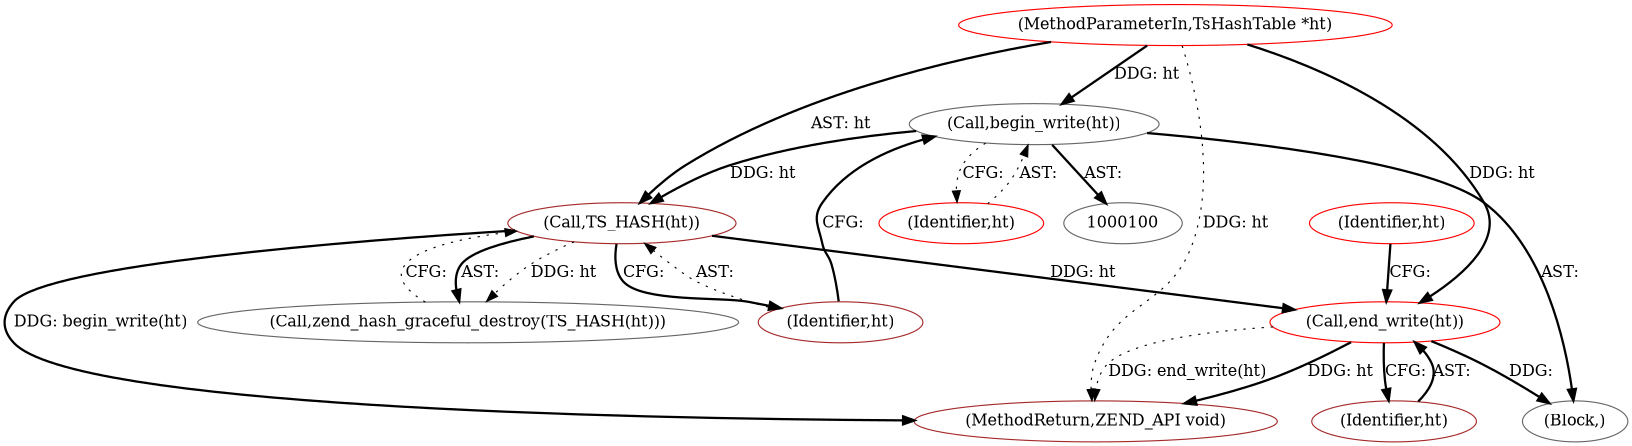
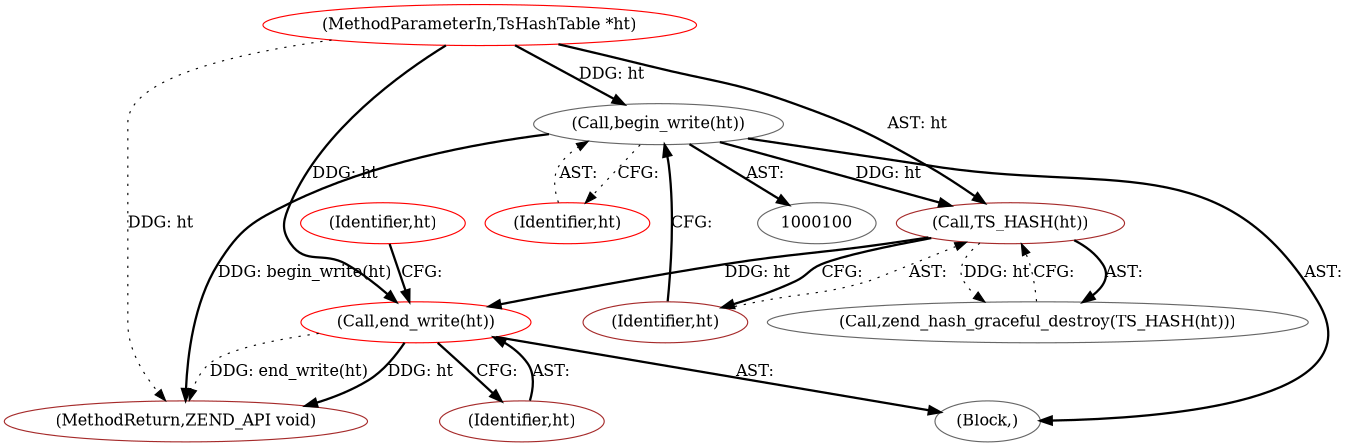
(1534, 372) -> (758, 372)
(178, 387) -> (310, 194)
